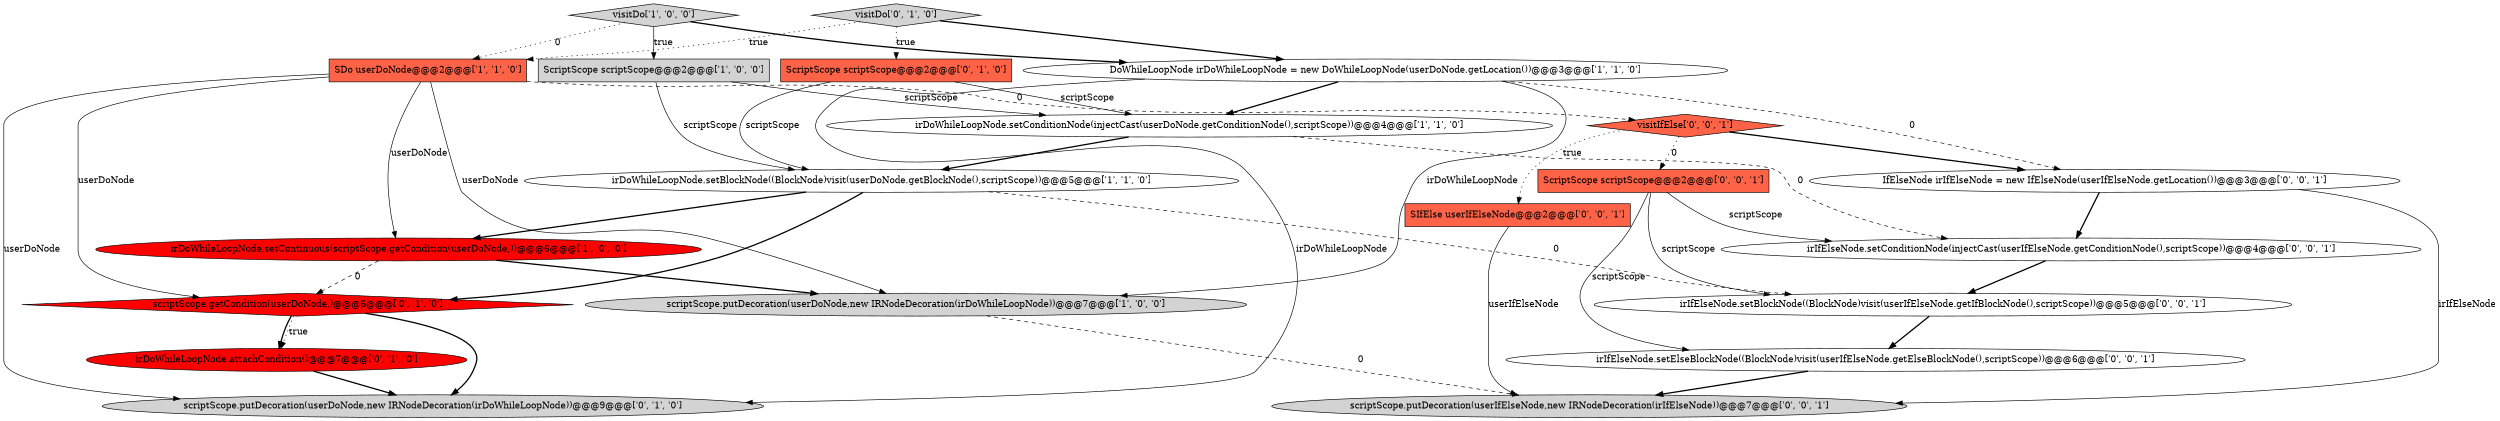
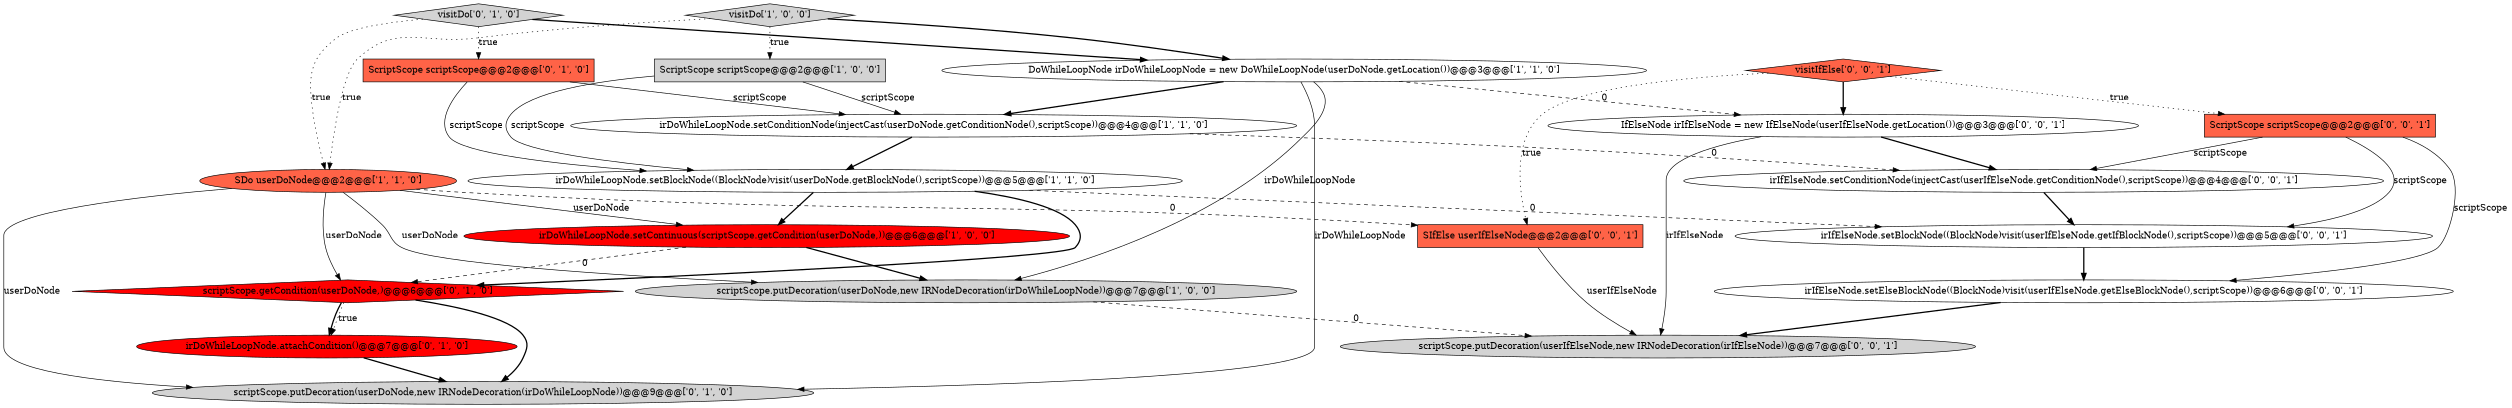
(654, 40) -> (770, 40)
(558, 43) -> (352, 98)
(428, 70) -> (328, 181)
(1050, 105) -> (914, 208)
(1674, 153) -> (2120, 98)
